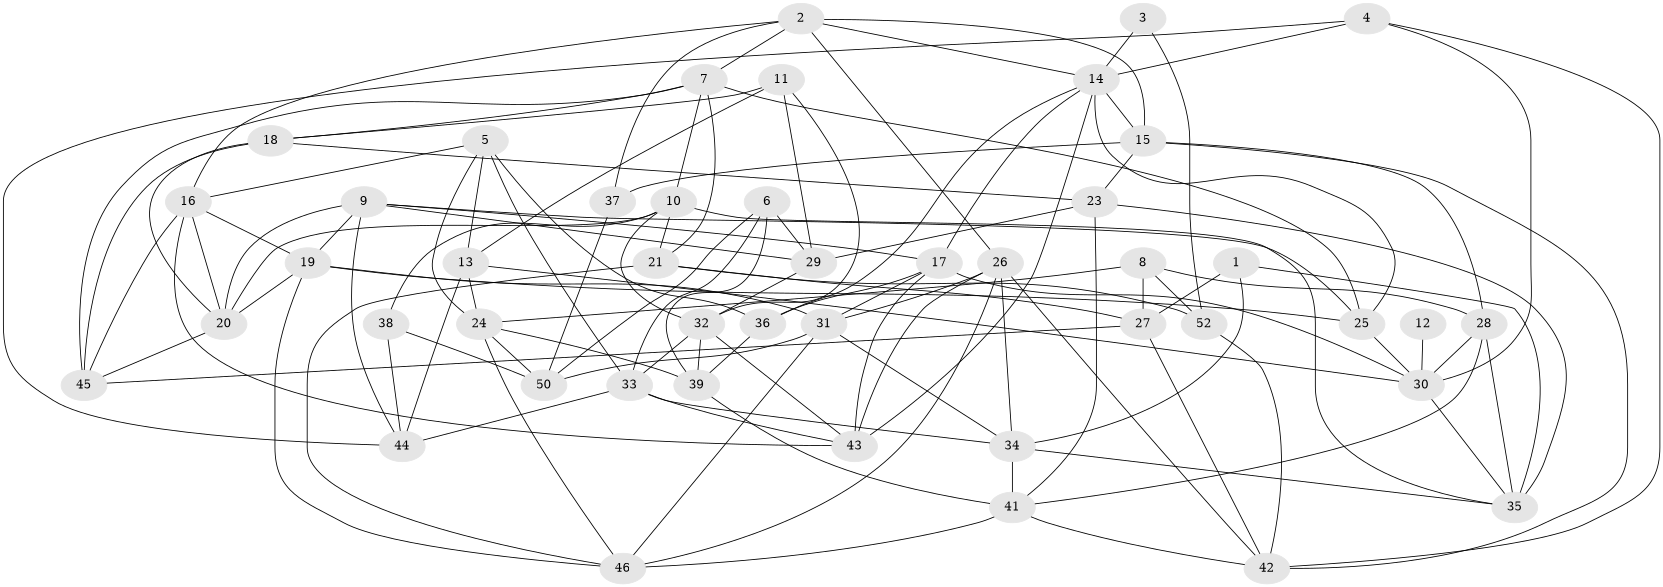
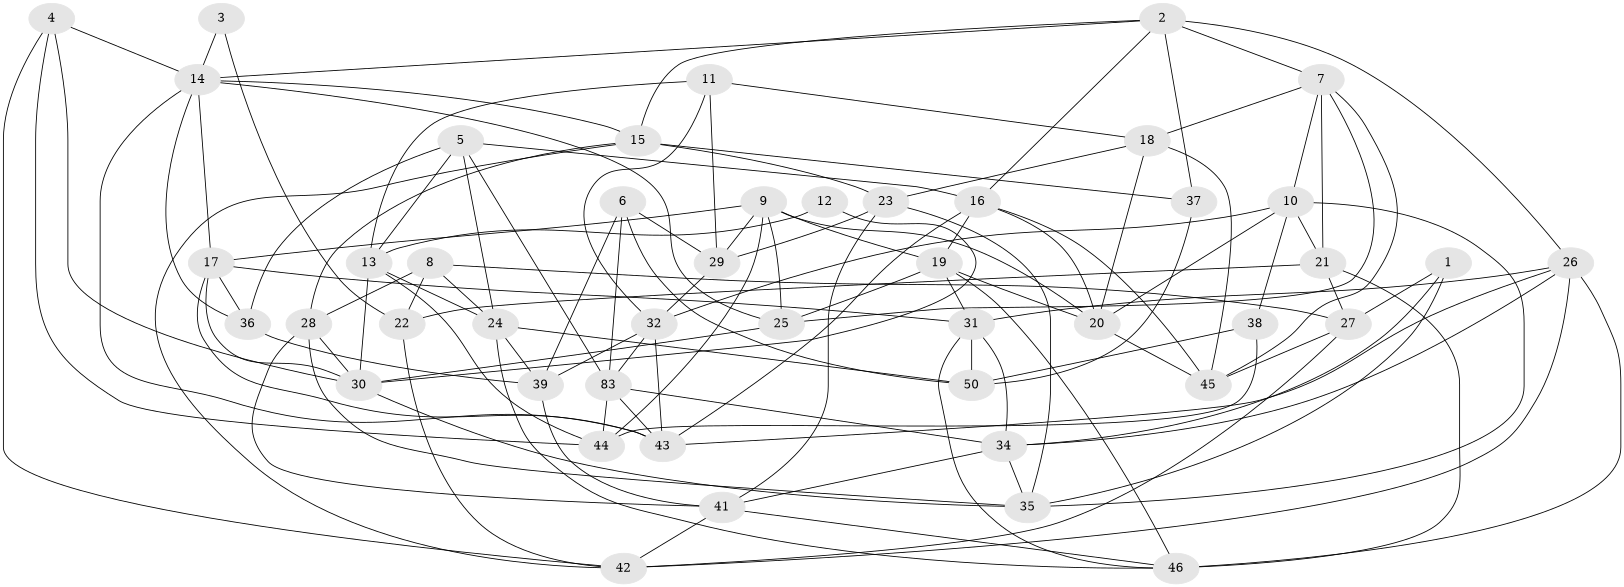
none -> (597, 233)
(1204, 324) -> (402, 324)
(630, 385) -> (608, 385)
